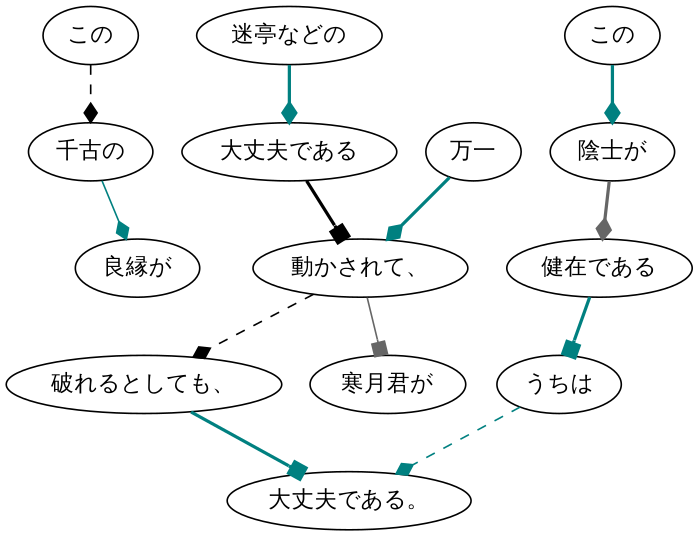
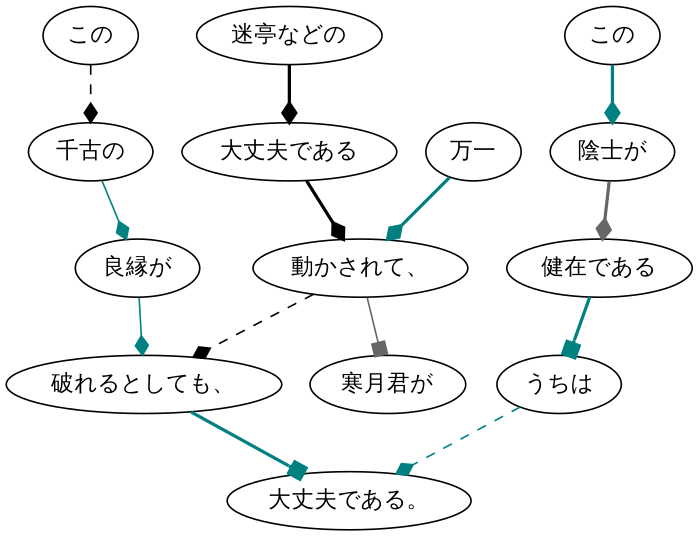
(289, 84) -> (289, 84)
(321, 203) -> (321, 203)
none -> (140, 317)
